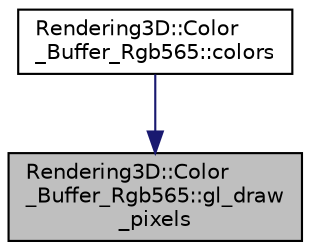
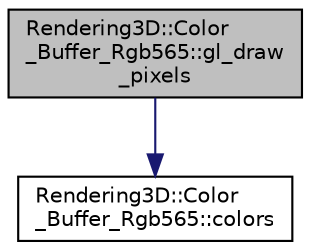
(155, 103) -> (155, 126)
